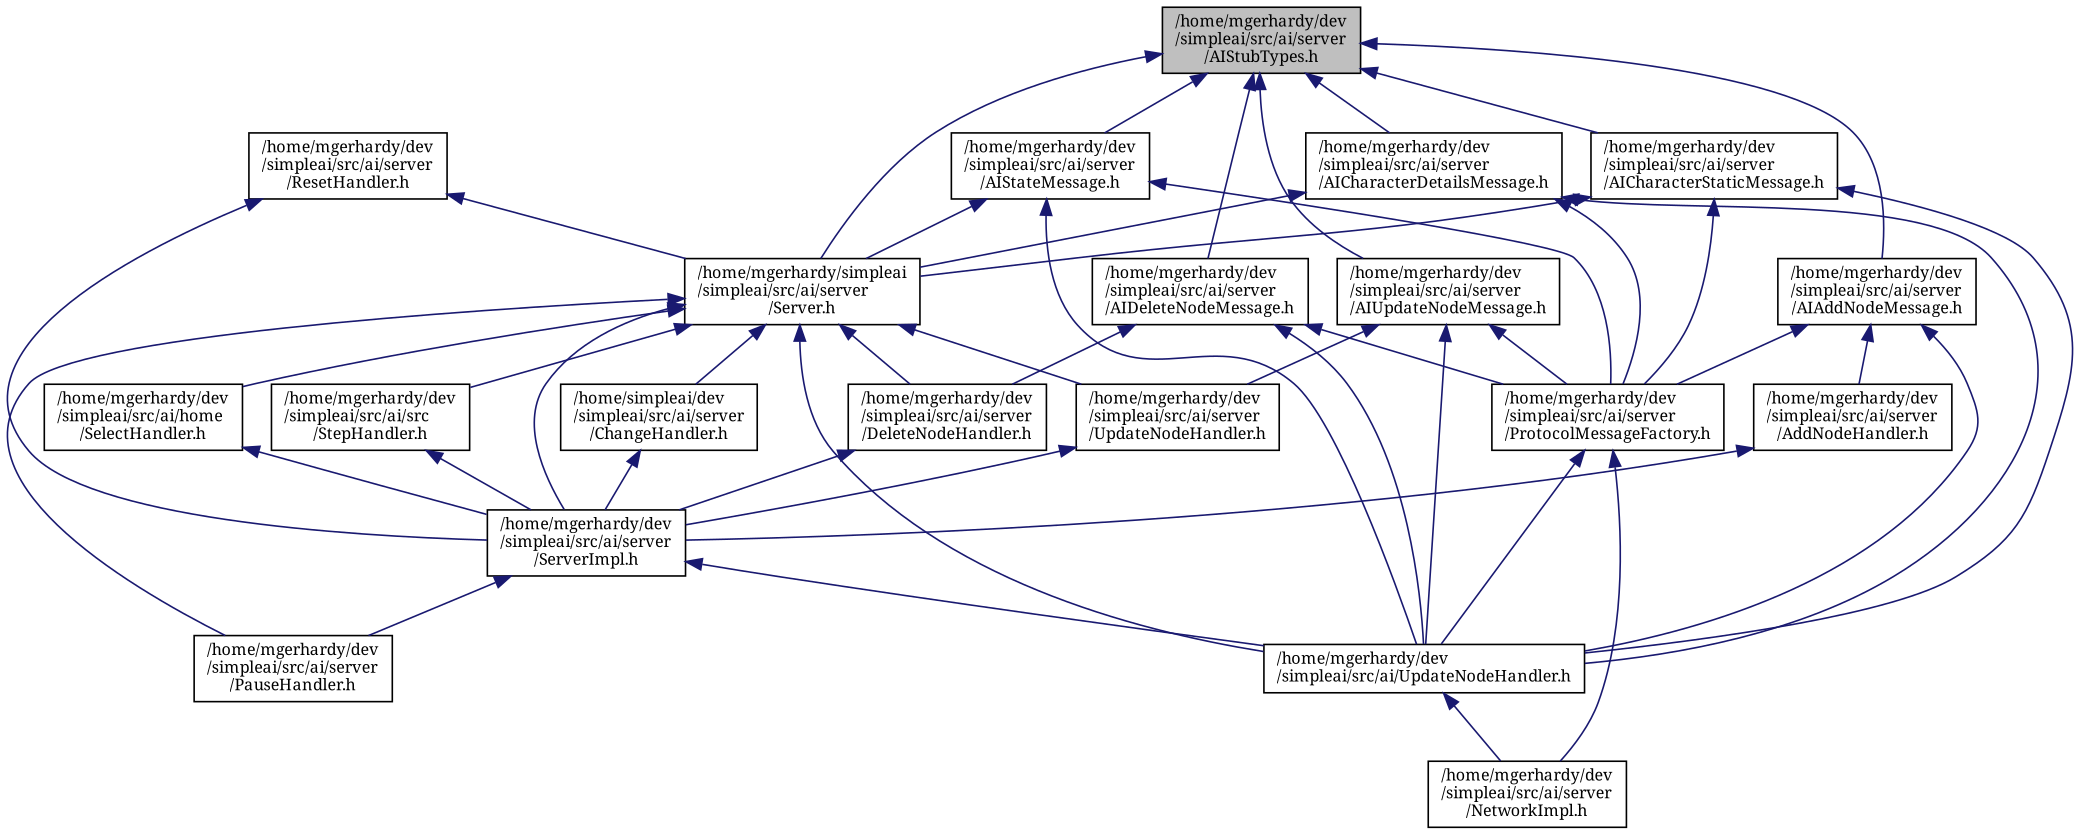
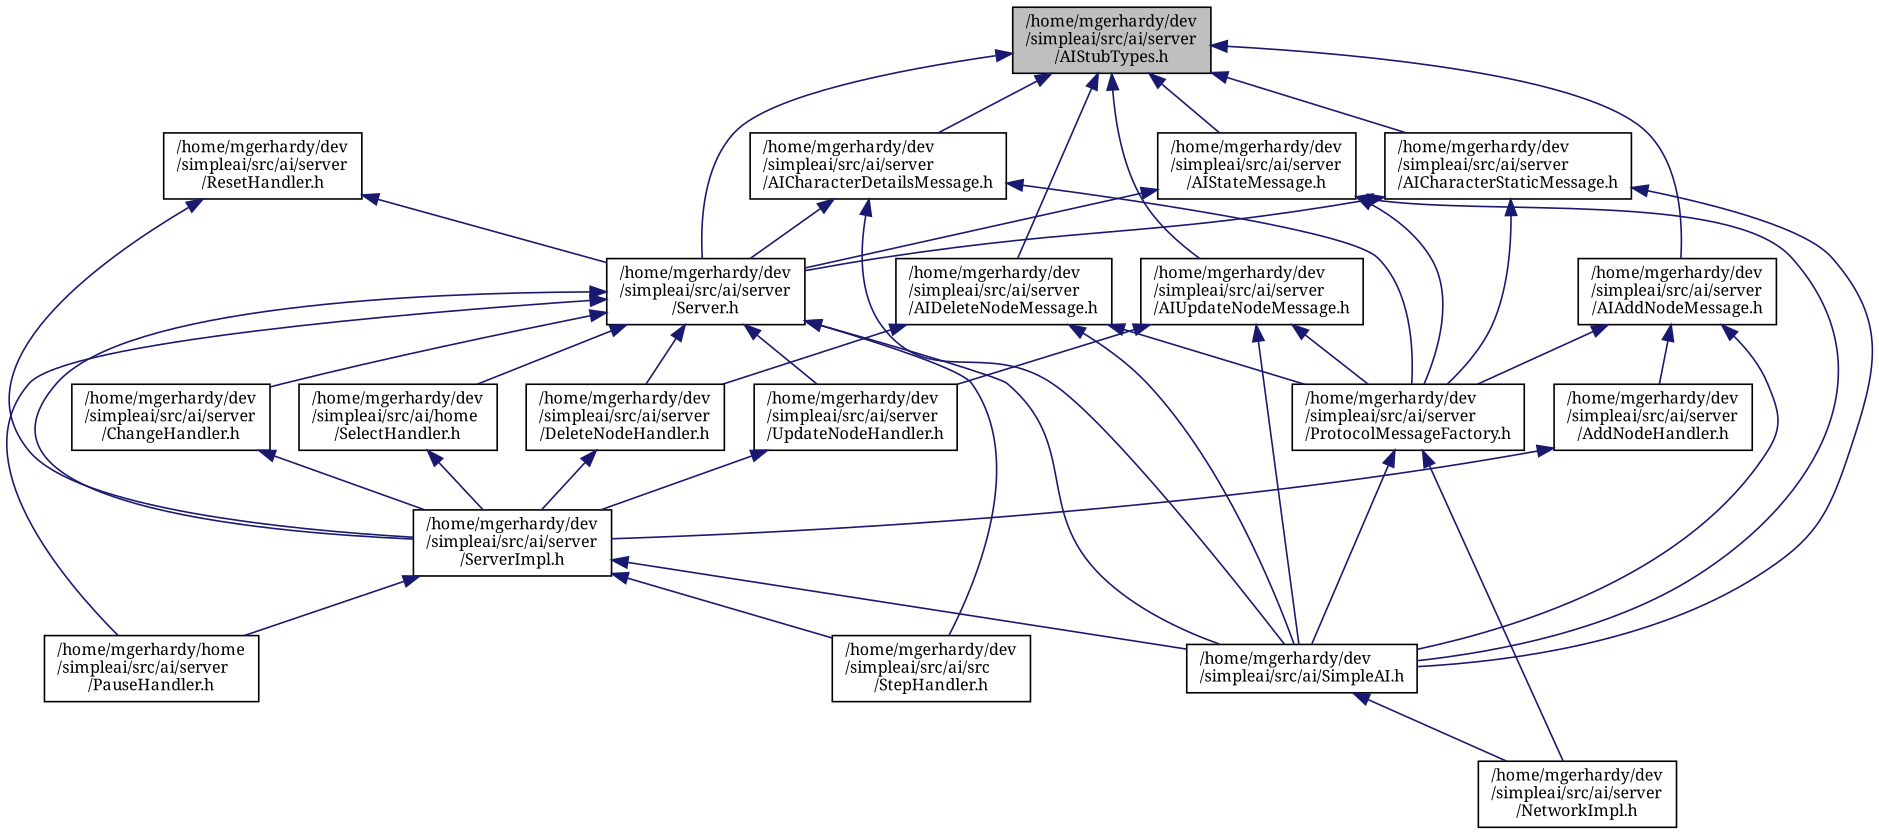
(802, 292) -> (706, 292)
(659, 417) -> (171, 417)
(486, 484) -> (730, 608)
(293, 669) -> (152, 669)
(1424, 669) -> (1302, 669)
